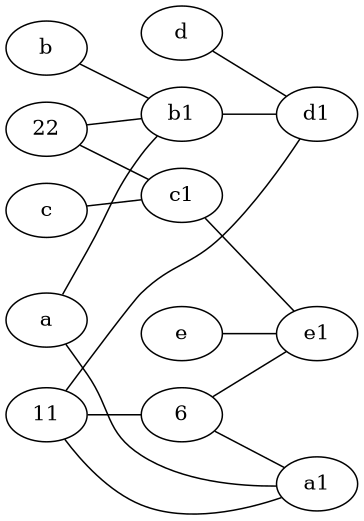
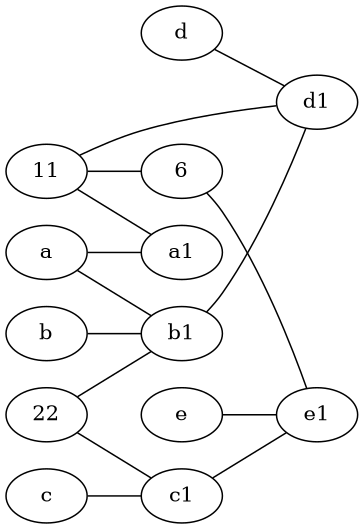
(250, 449) -> none
